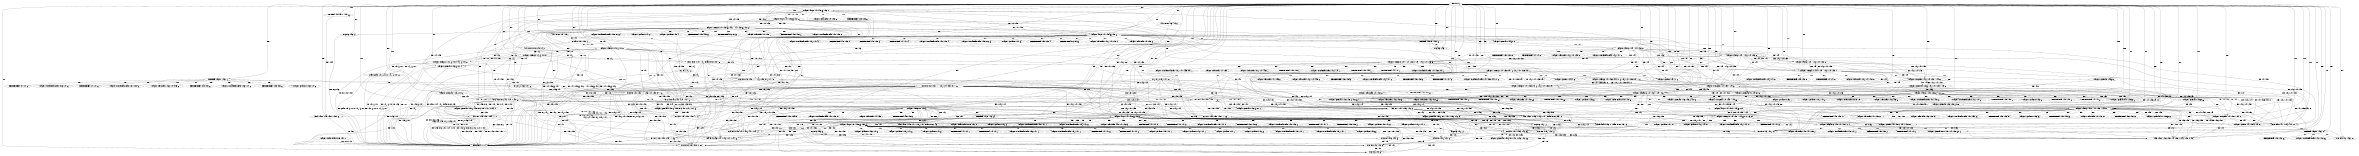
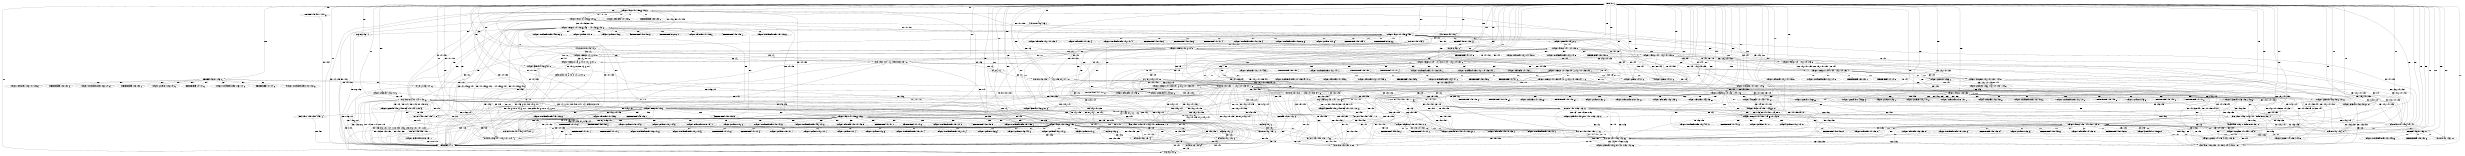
(2014, 119) -> (1915, 124)
